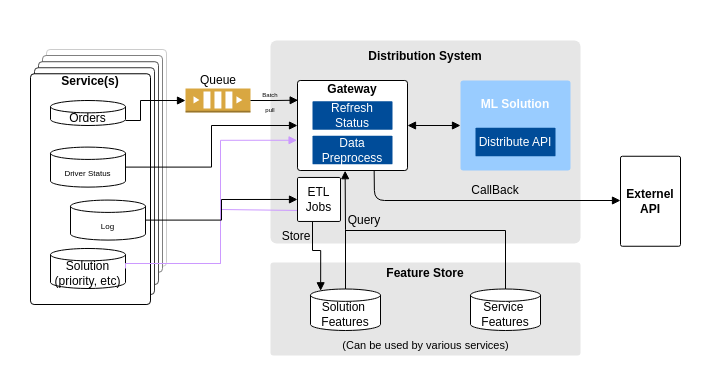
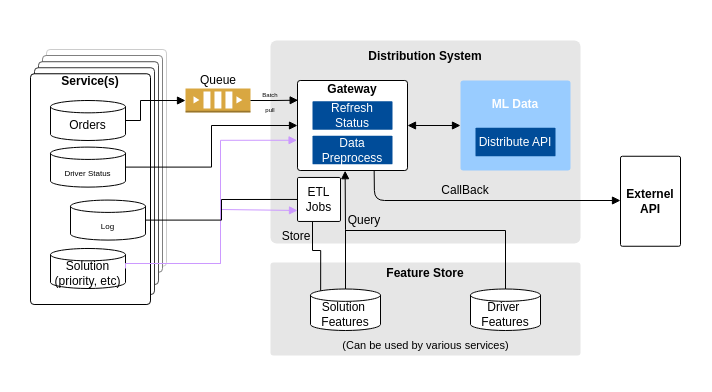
(88, 113) -> (88, 121)
(516, 126) -> (516, 126)
(496, 191) -> (466, 191)
(288, 199) -> (292, 199)
(292, 210) -> (288, 210)
(321, 281) -> (321, 285)
(506, 315) -> (506, 315)
